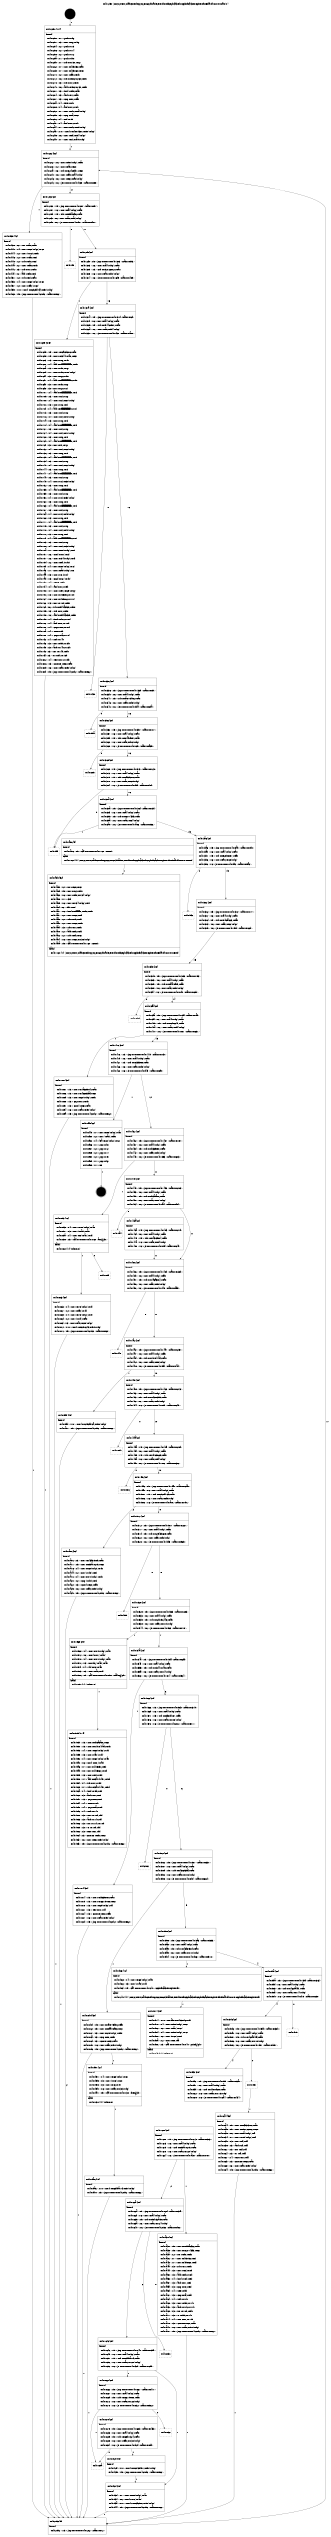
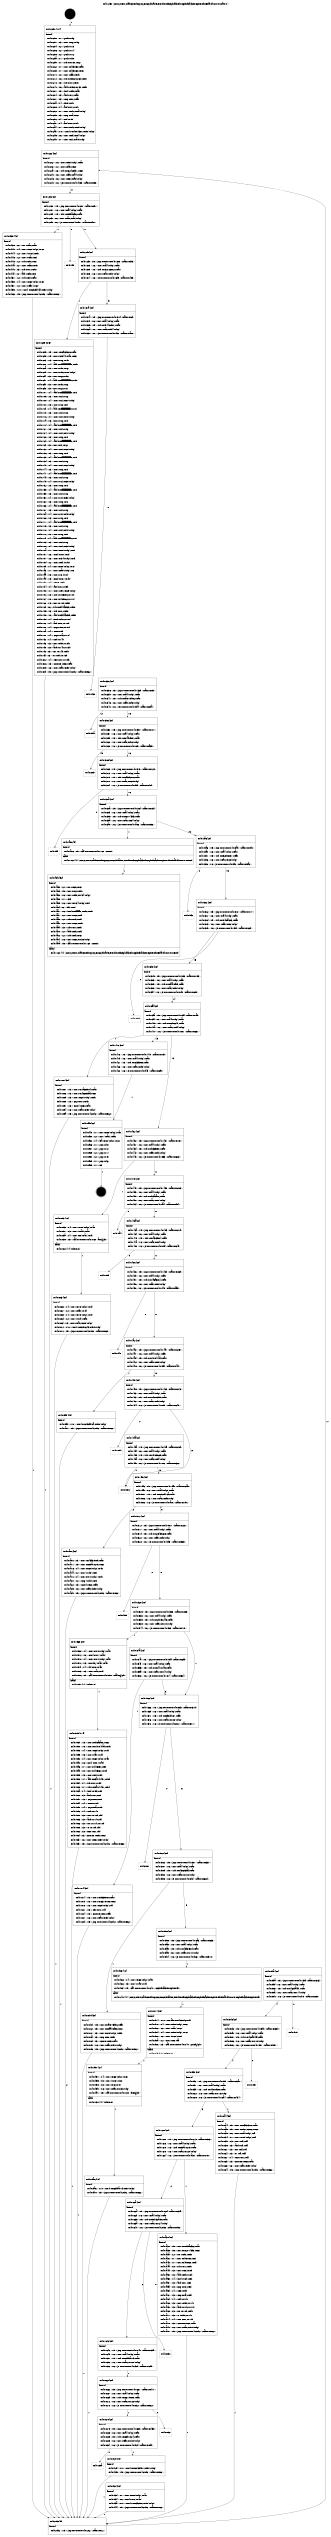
(70, 146) -> none
(32, 208) -> (57, 229)
(108, 301) -> (108, 301)
(121, 507) -> none
(101, 714) -> (101, 714)
(101, 753) -> (101, 753)
(73, 833) -> (128, 833)
(141, 1004) -> (158, 959)
(146, 1101) -> (168, 1081)
(190, 1233) -> (154, 1212)
(97, 1262) -> (122, 1260)
(154, 1421) -> (184, 1467)
(159, 1509) -> (161, 1510)
(159, 1639) -> (195, 1662)
(239, 1959) -> none
(112, 2058) -> (143, 2060)
(250, 2100) -> (225, 2106)
none -> (199, 2113)
none -> (71, 2182)
(176, 2424) -> none
(91, 2434) -> (127, 2412)
(135, 2479) -> (96, 2494)
